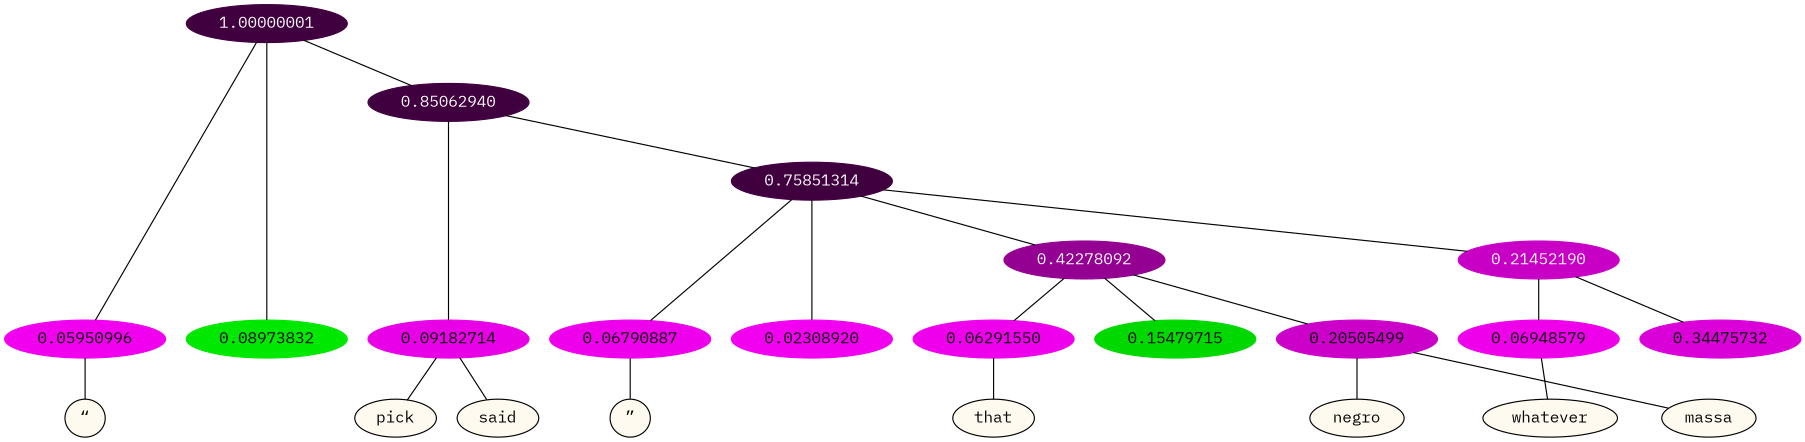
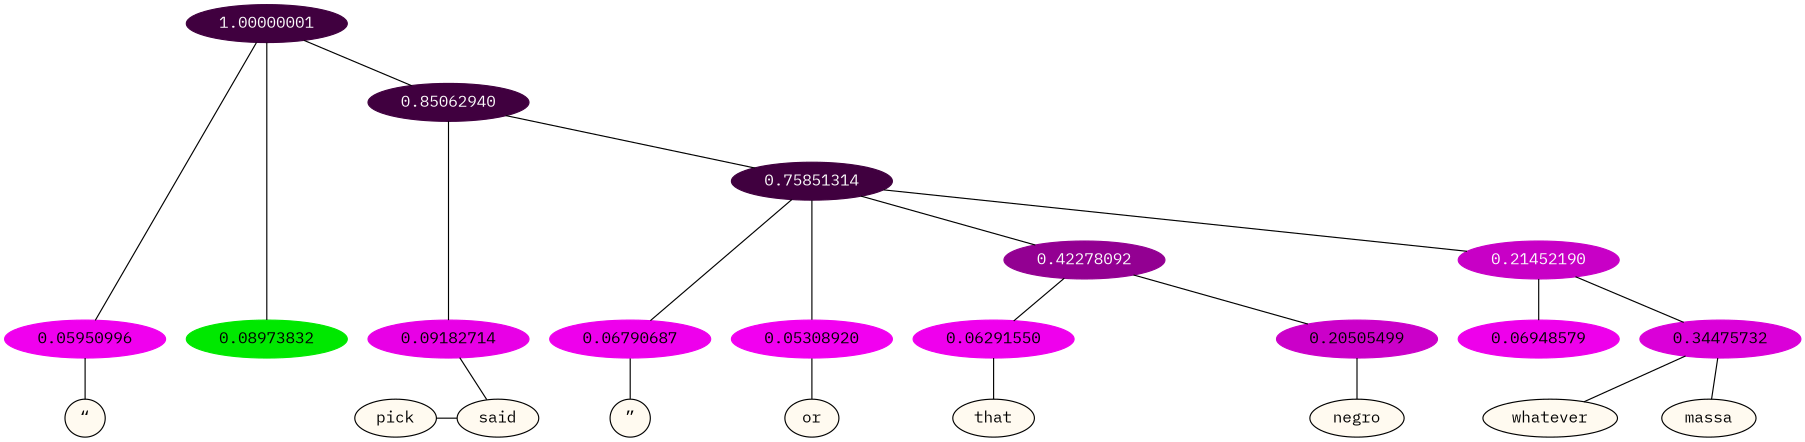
(630, 339) -> (630, 339)
(812, 339) -> (812, 339)
(1175, 339) -> none
(1544, 374) -> (1635, 379)
(422, 379) -> (447, 418)
(1535, 379) -> (1715, 379)
none -> (812, 418)
